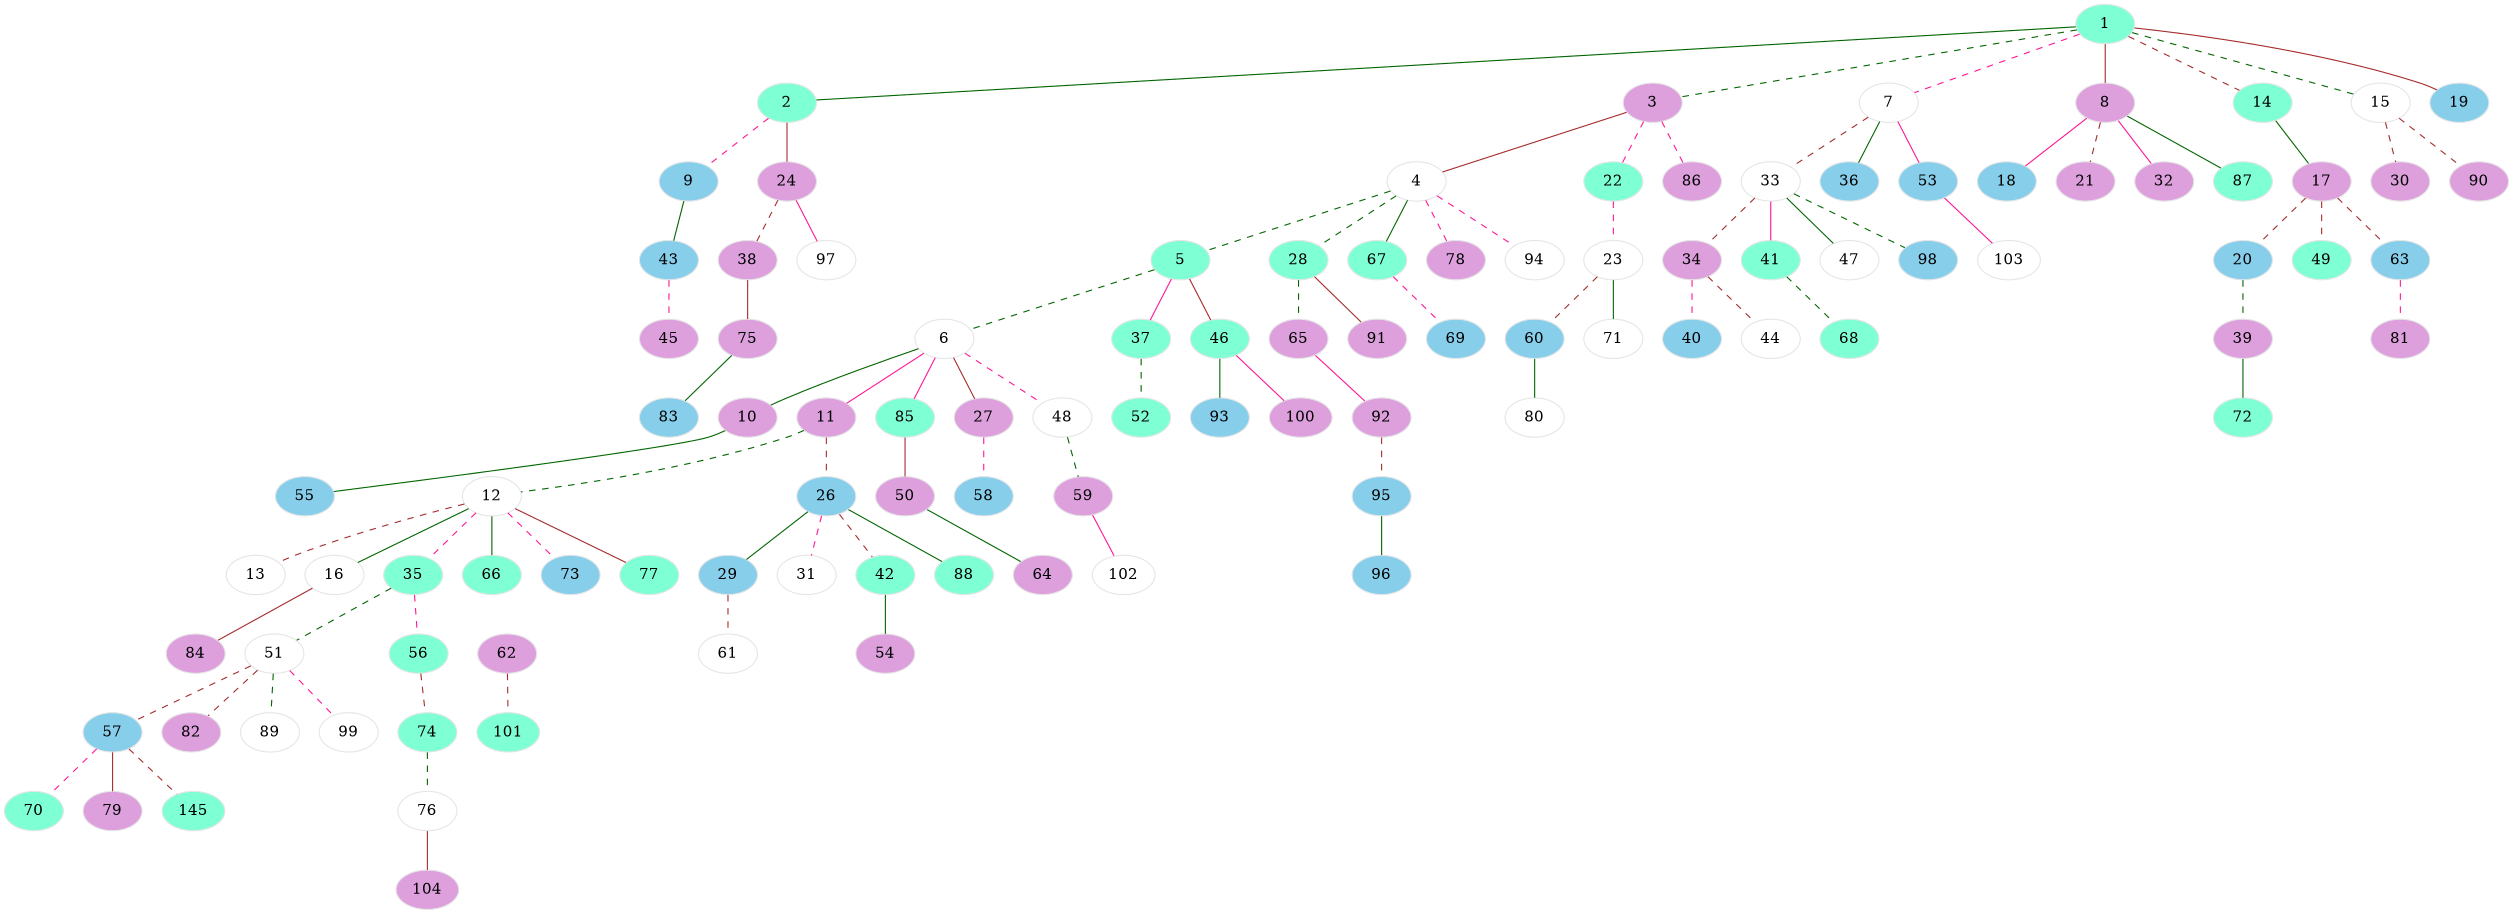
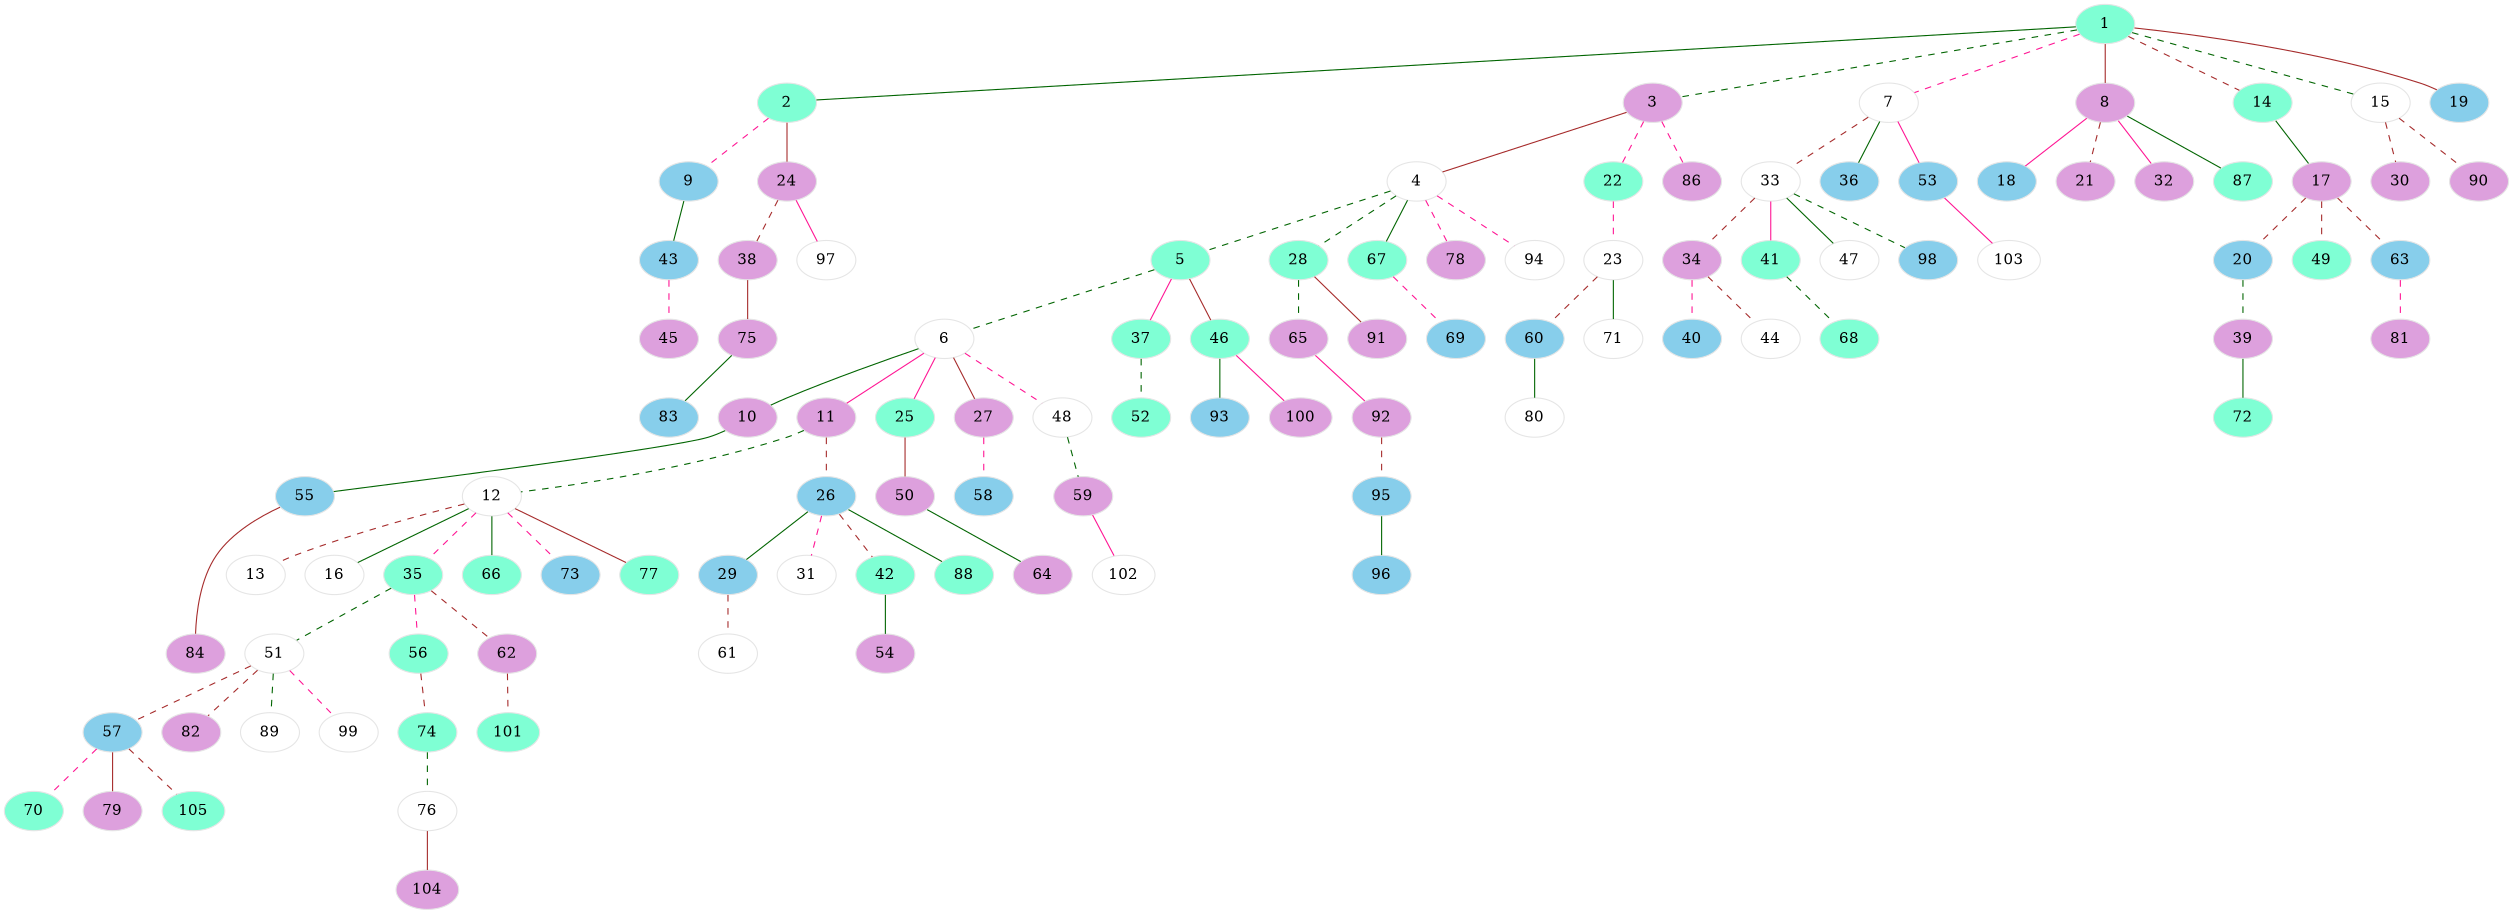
(905, 418) -> (905, 418)
(265, 614) -> (216, 556)
none -> (460, 614)
(193, 811) -> (193, 811)
